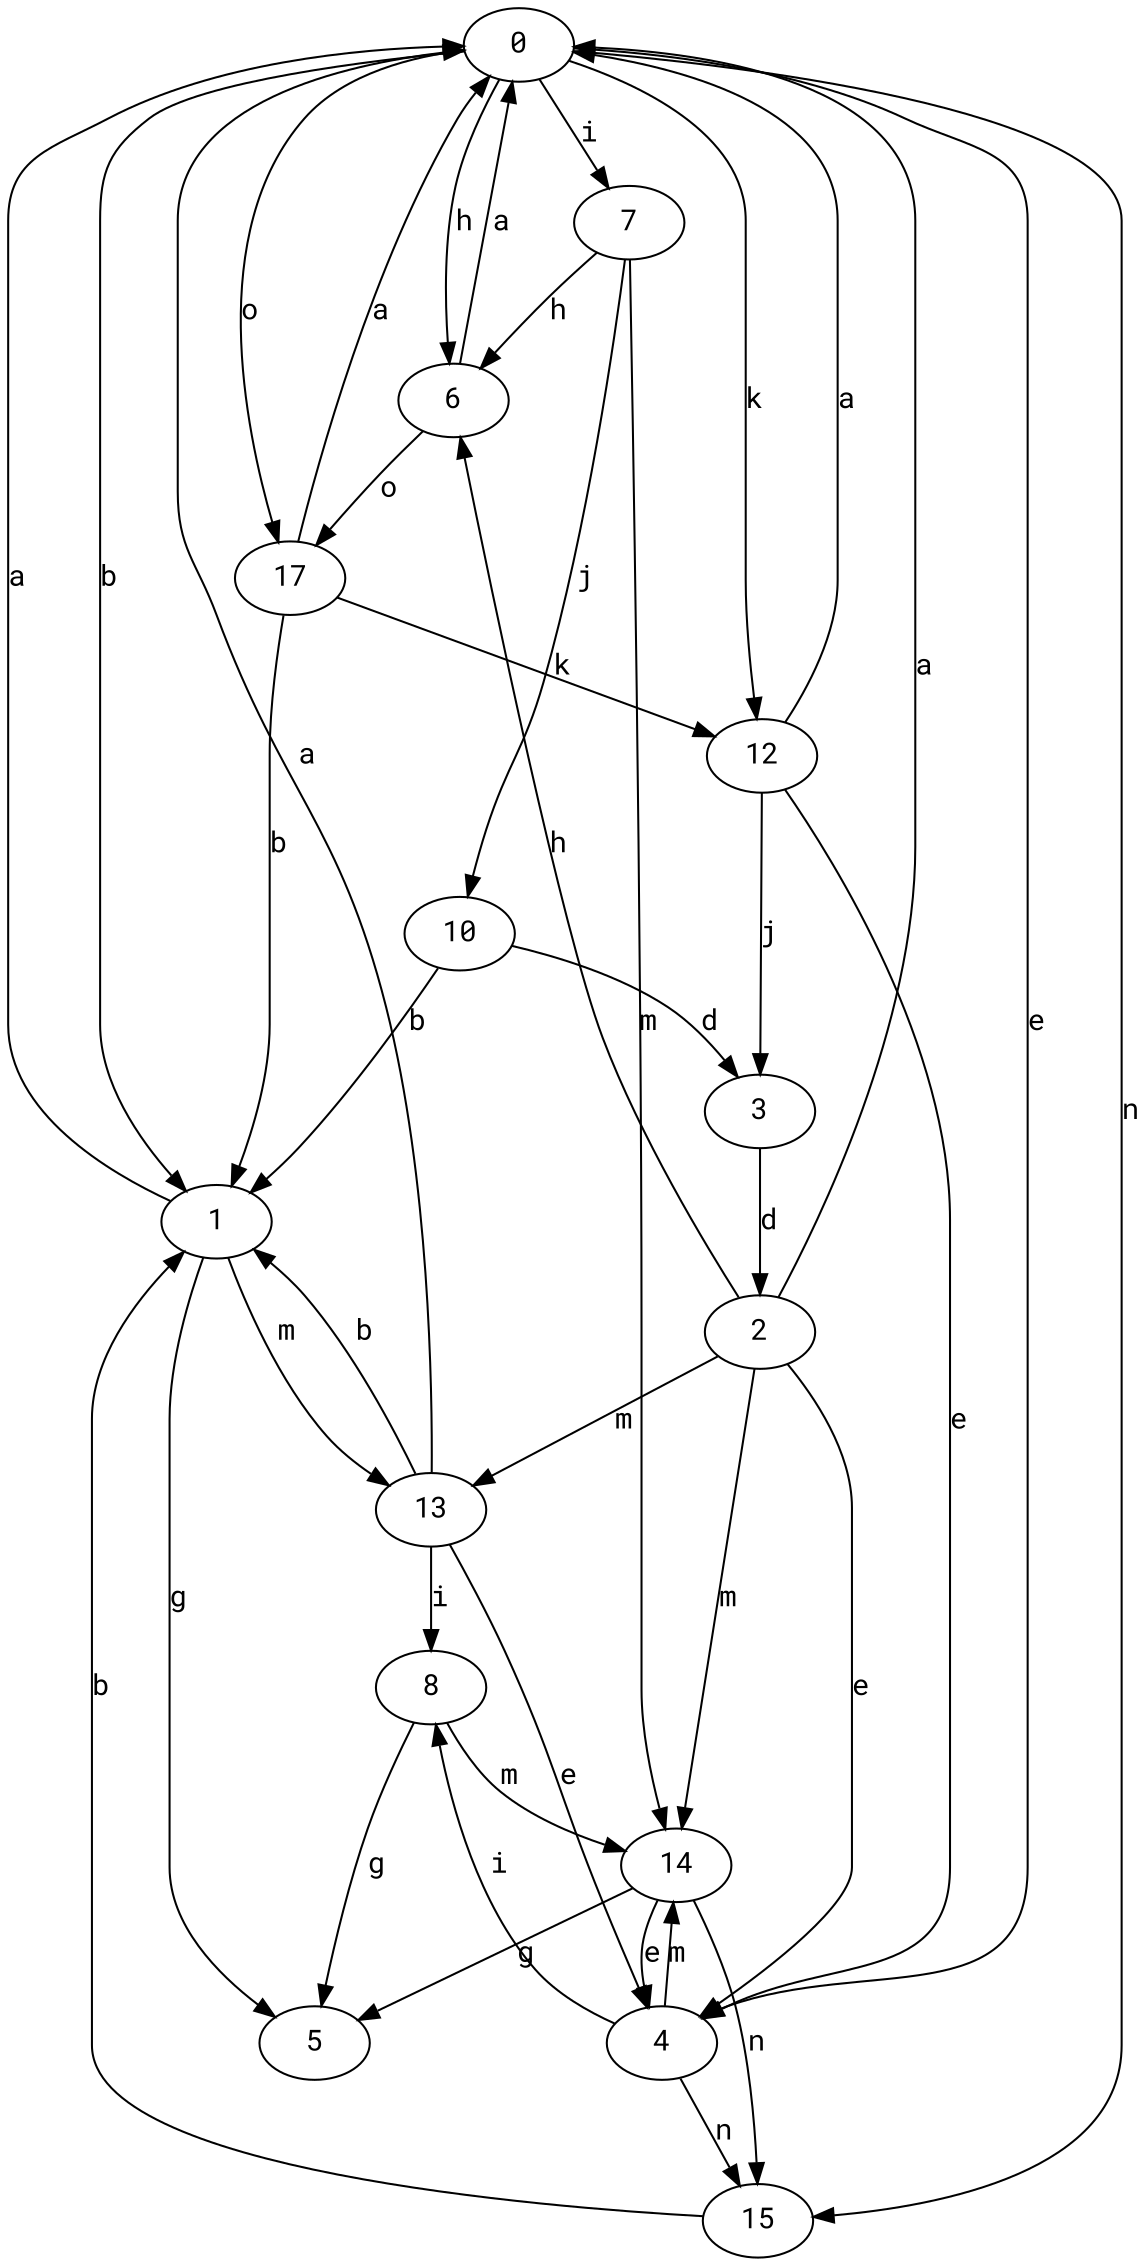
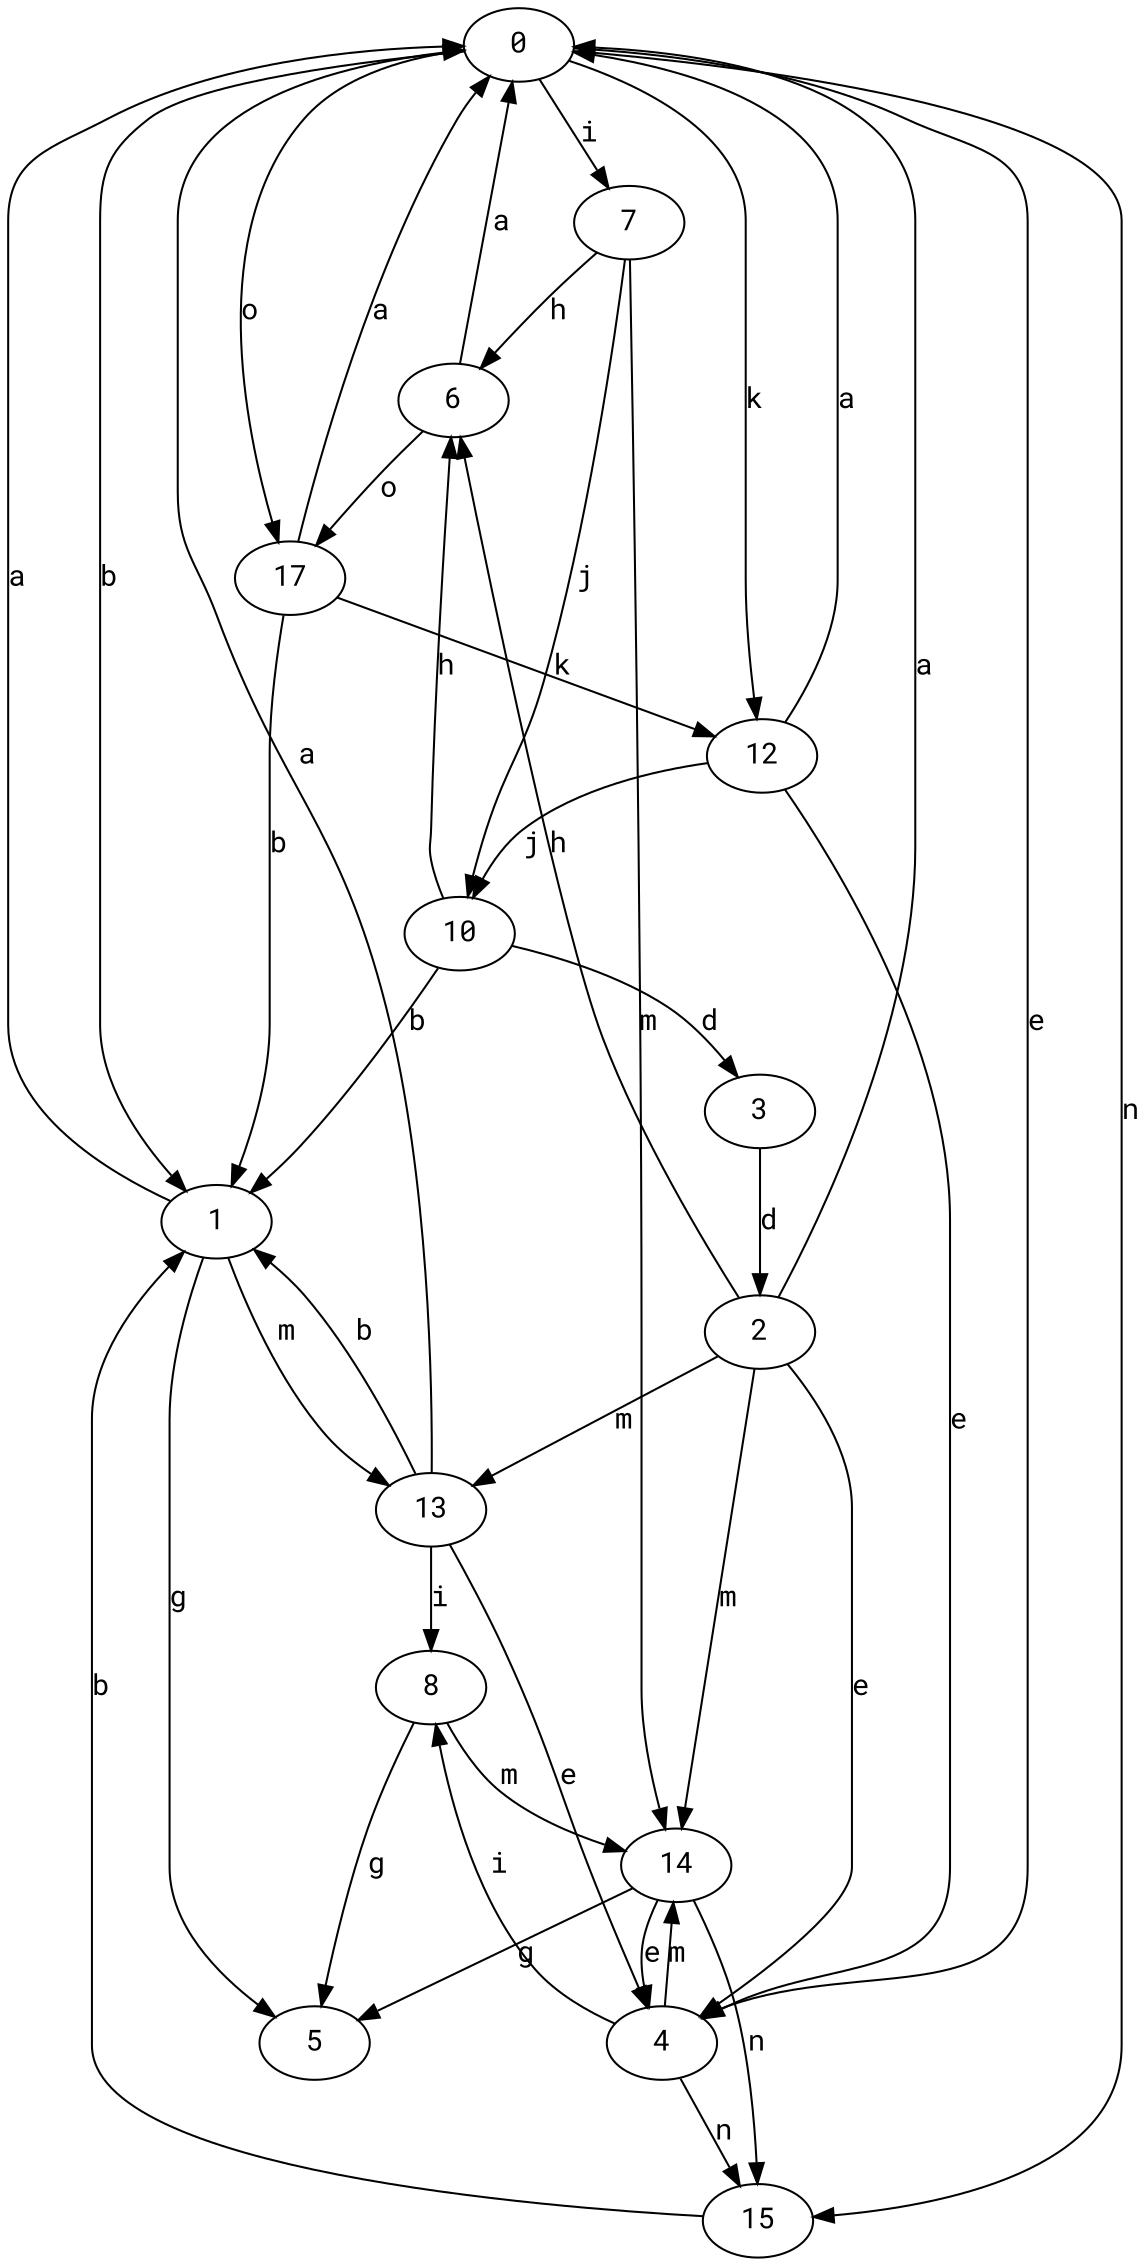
(452, 207) -> (437, 679)
(761, 923) -> (581, 797)
